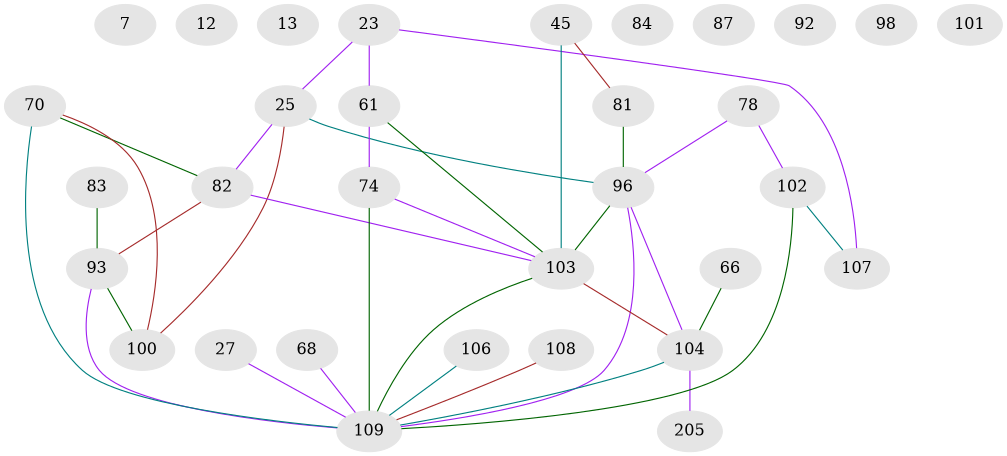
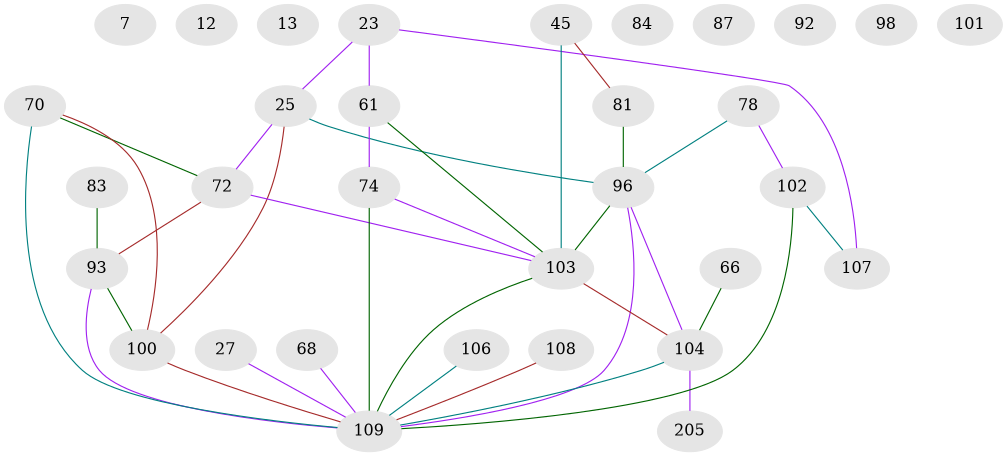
(686, 147) -> (686, 147)
(222, 187) -> (222, 187)
none -> (253, 395)
